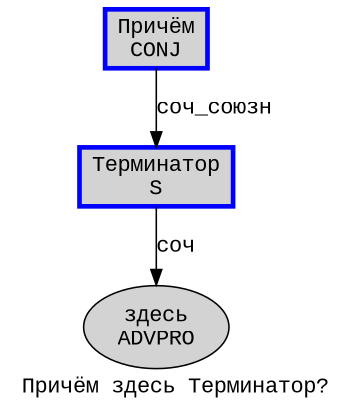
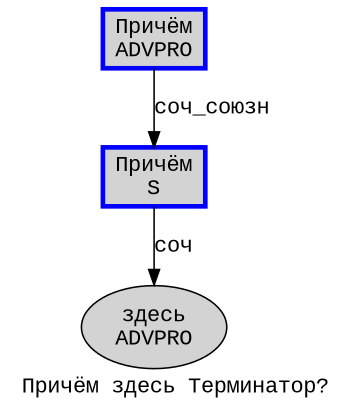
(156, 39) -> (154, 39)
(156, 177) -> (154, 177)
